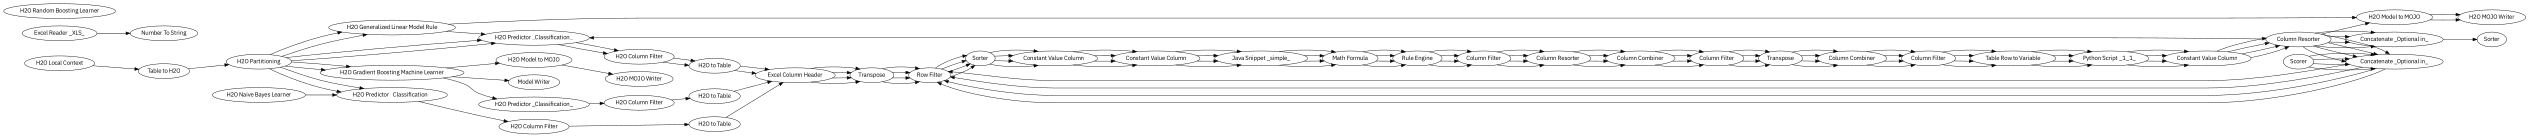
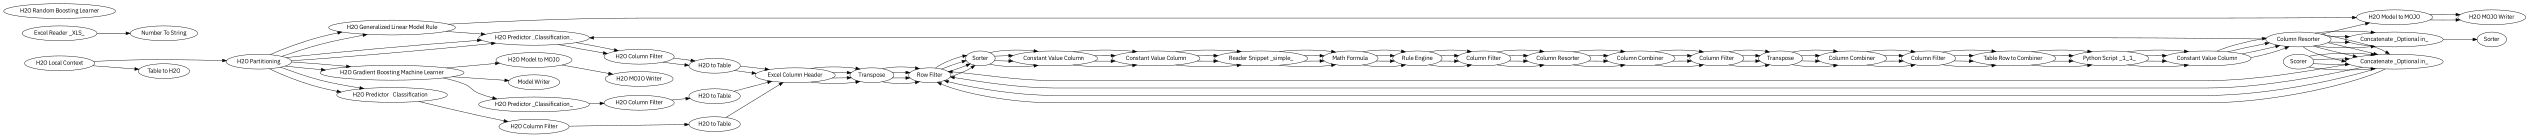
(1261, 58) -> (1261, 58)
(2013, 58) -> (2013, 58)
(206, 67) -> (158, 60)
(259, 95) -> none
